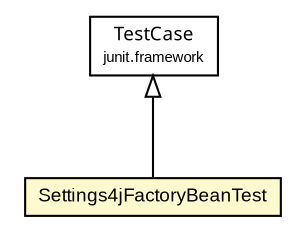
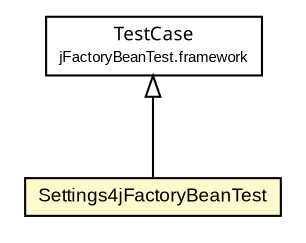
(154, 58) -> (154, 58)
